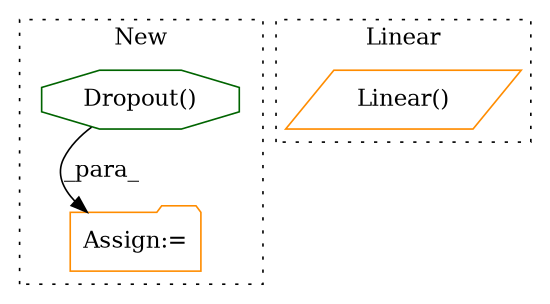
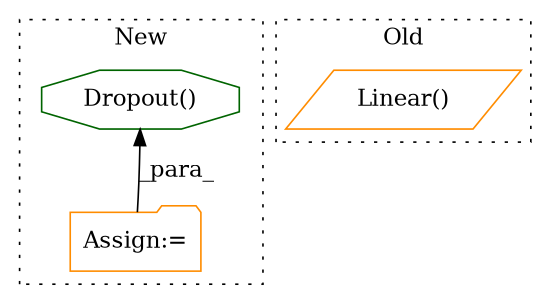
(403, 38) -> (403, 38)
(63, 161) -> (139, 179)
